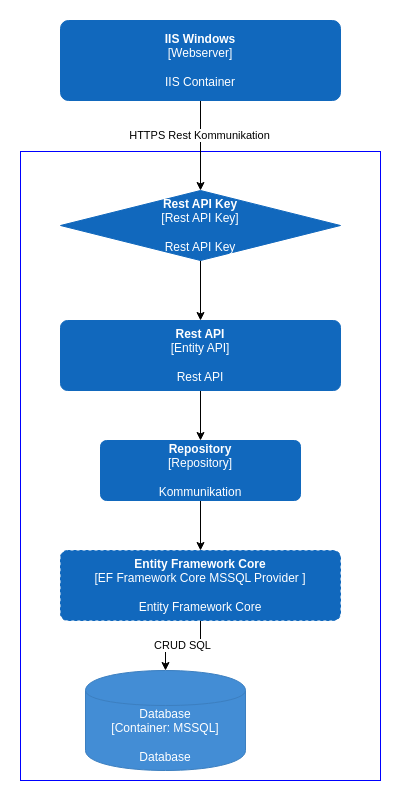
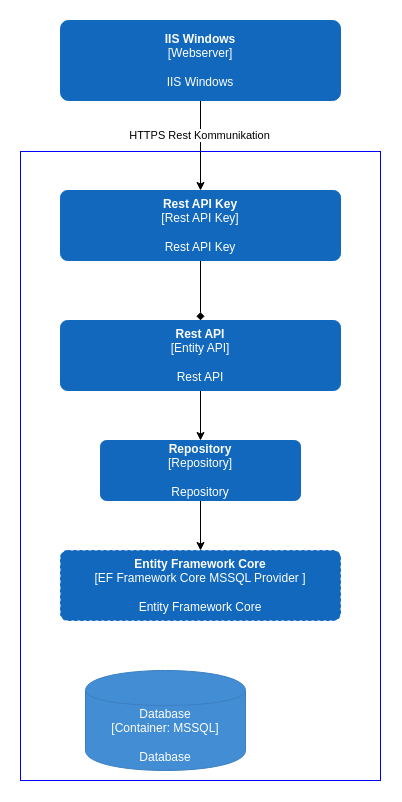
(201, 61) -> (201, 61)
(201, 226) -> (201, 226)
(201, 312) -> (201, 312)
(201, 471) -> (201, 471)
(187, 646) -> none
